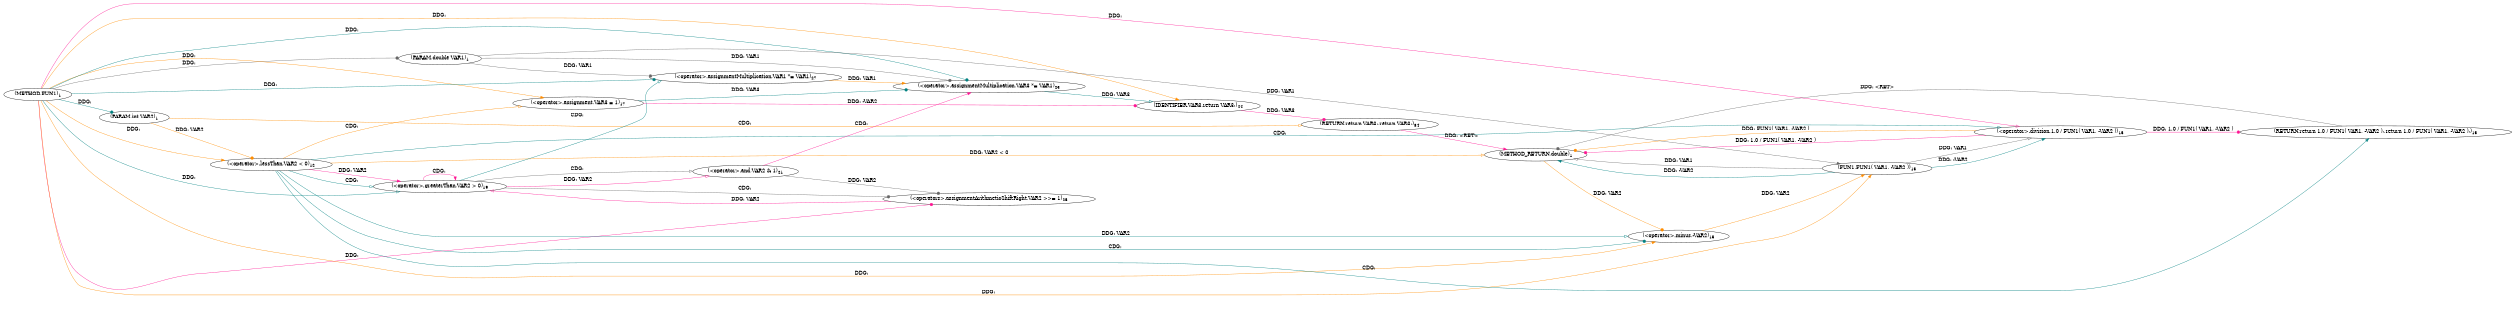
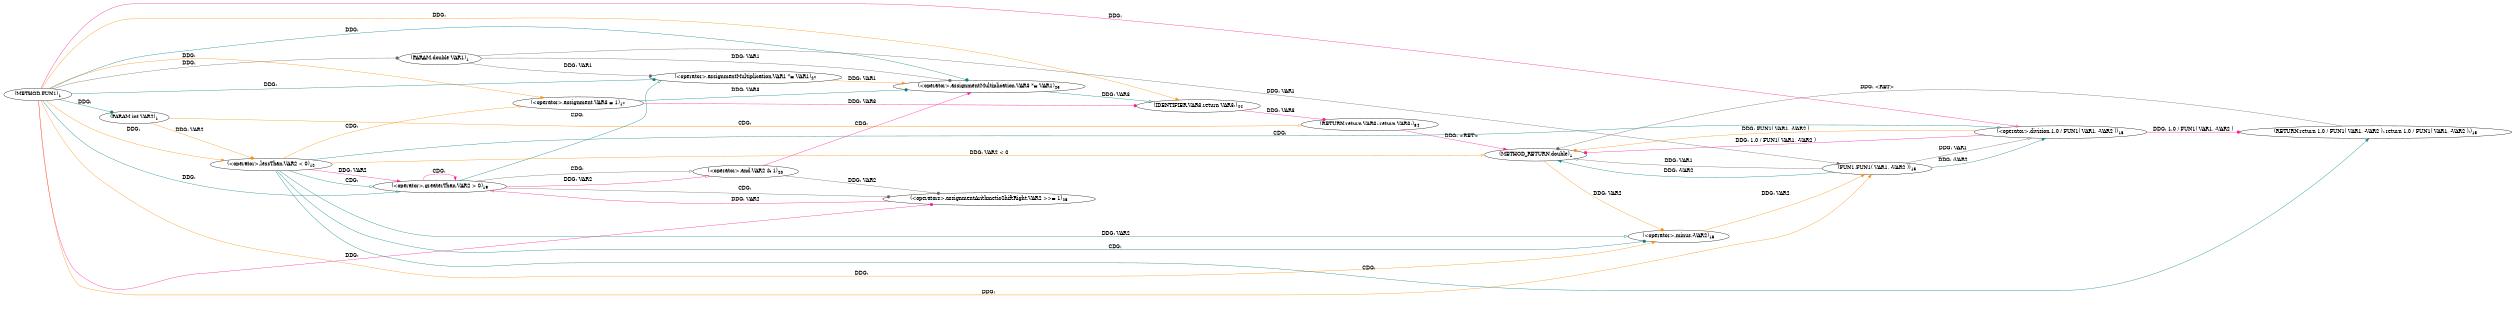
(862, 102) -> (862, 102)
(781, 171) -> (781, 171)
